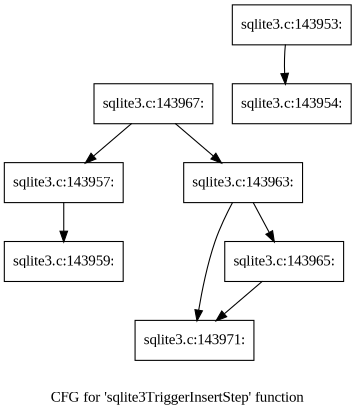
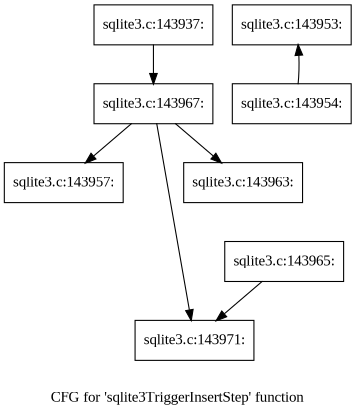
none -> (153, 25)
(285, 59) -> (299, 70)
(261, 217) -> none
(211, 255) -> (173, 217)
(64, 261) -> none
